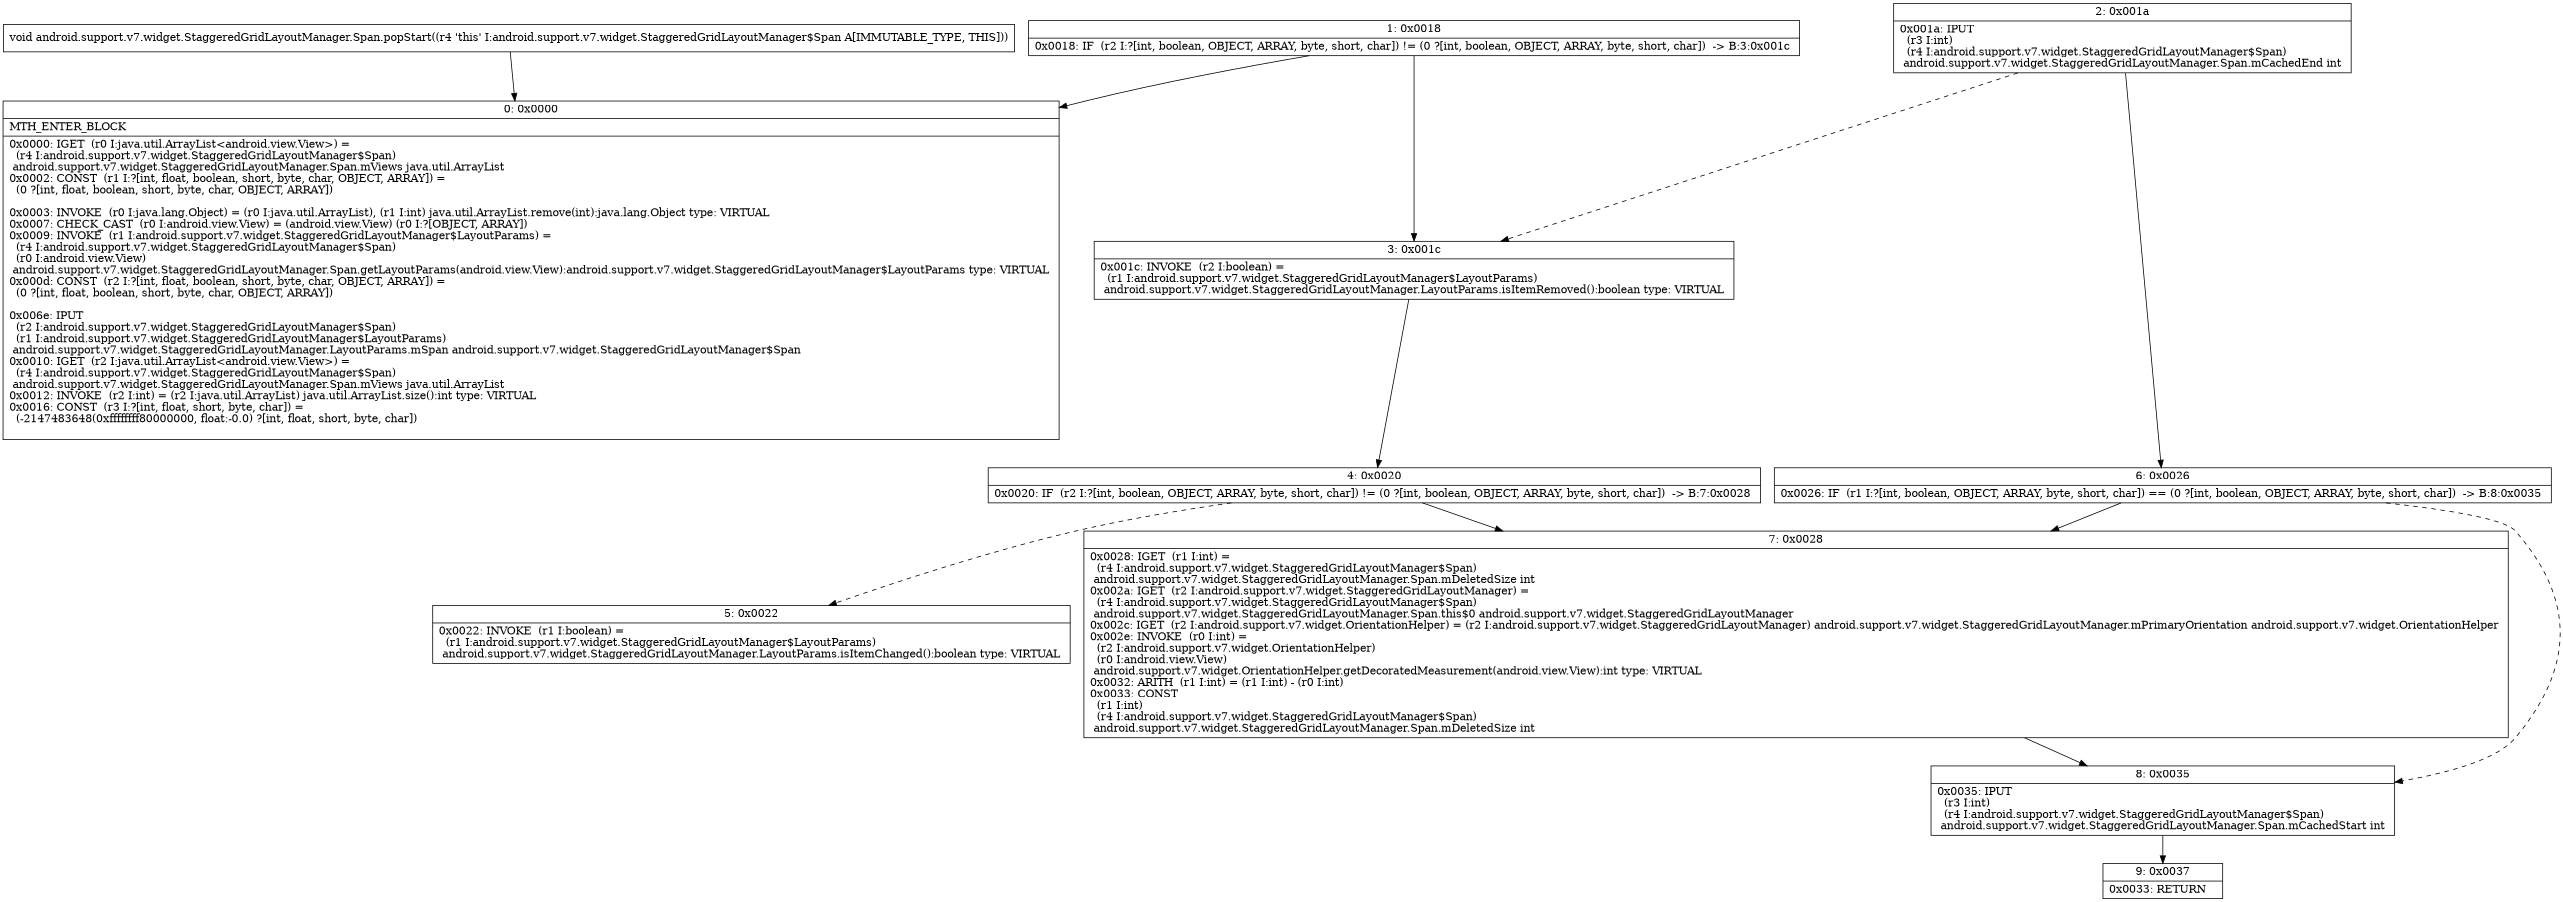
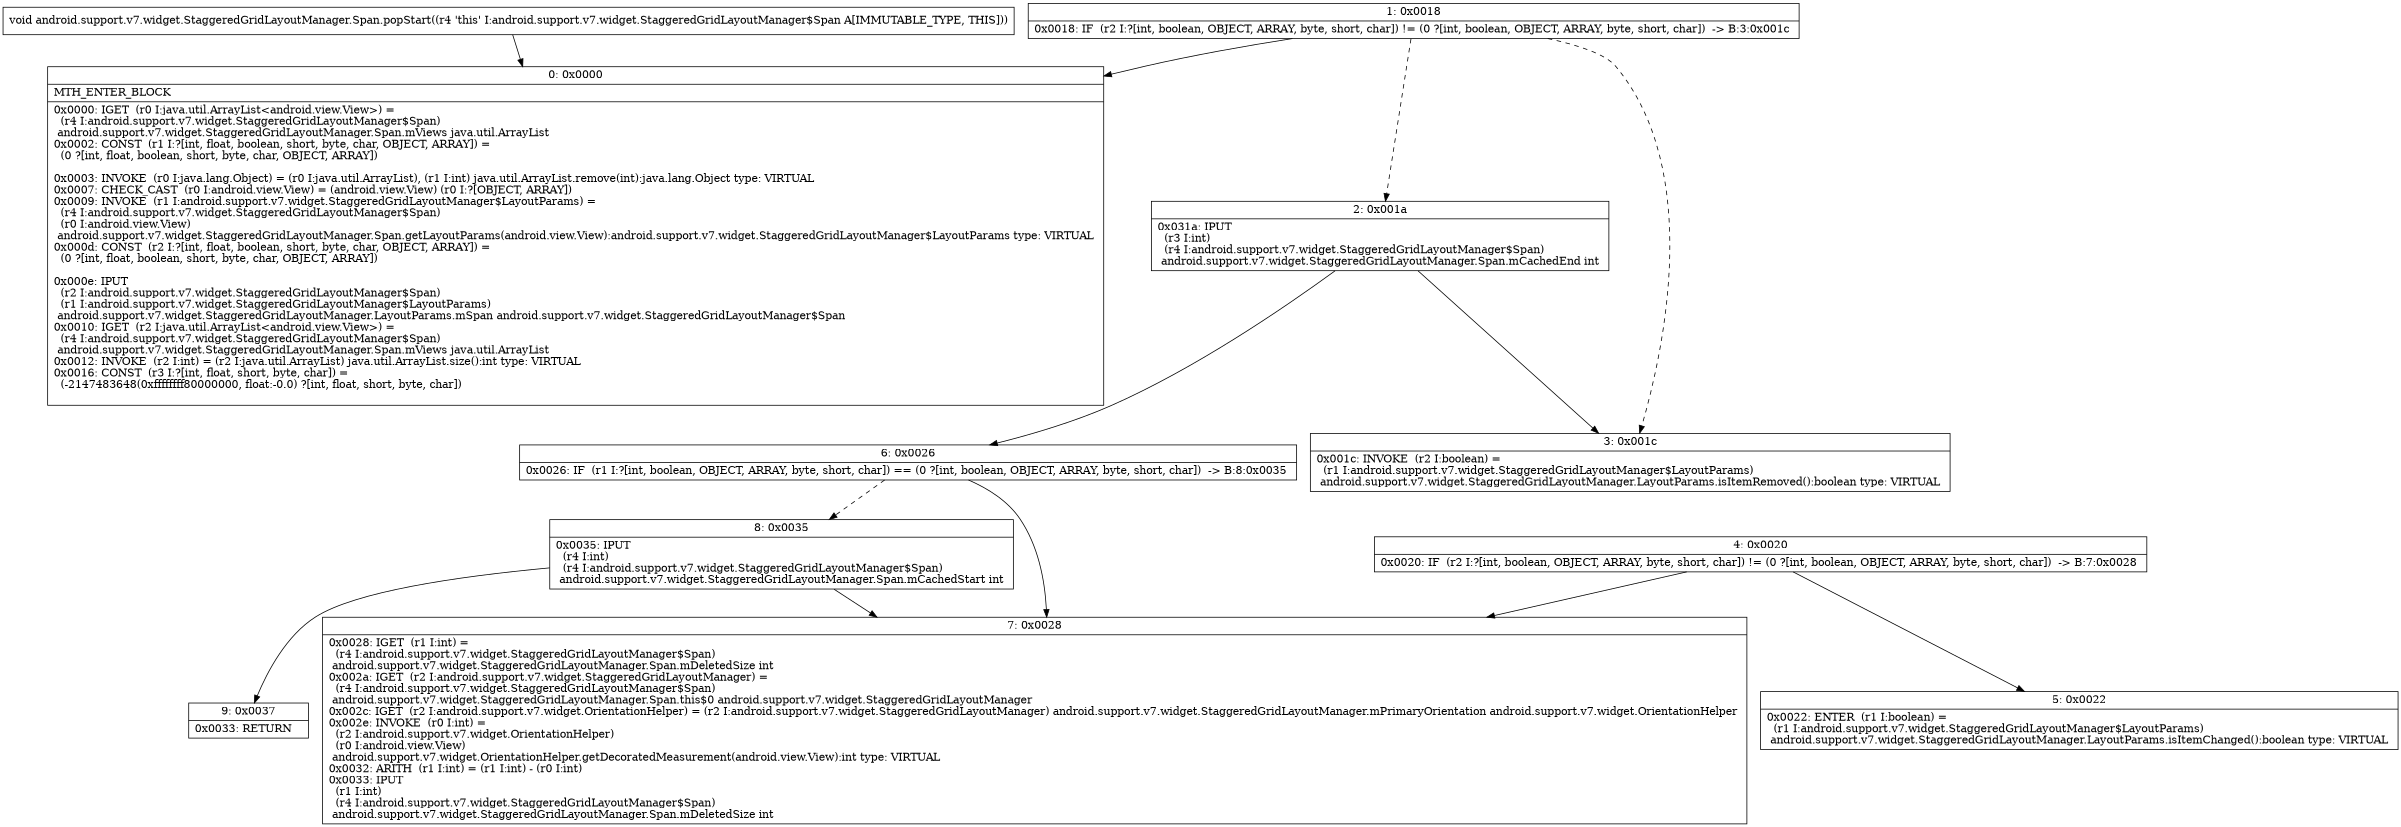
(1940, 29) -> (1198, 227)
none -> (1399, 116)
(1414, 145) -> (1668, 204)
(1763, 156) -> (1505, 349)
(50, 316) -> (94, 282)
(1394, 380) -> none
(1031, 542) -> (1905, 630)
(533, 631) -> (1859, 718)
(1137, 694) -> (369, 780)
(2052, 750) -> (852, 601)
(1964, 803) -> (583, 557)
